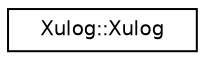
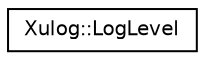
(102, 30) -> (102, 30)
